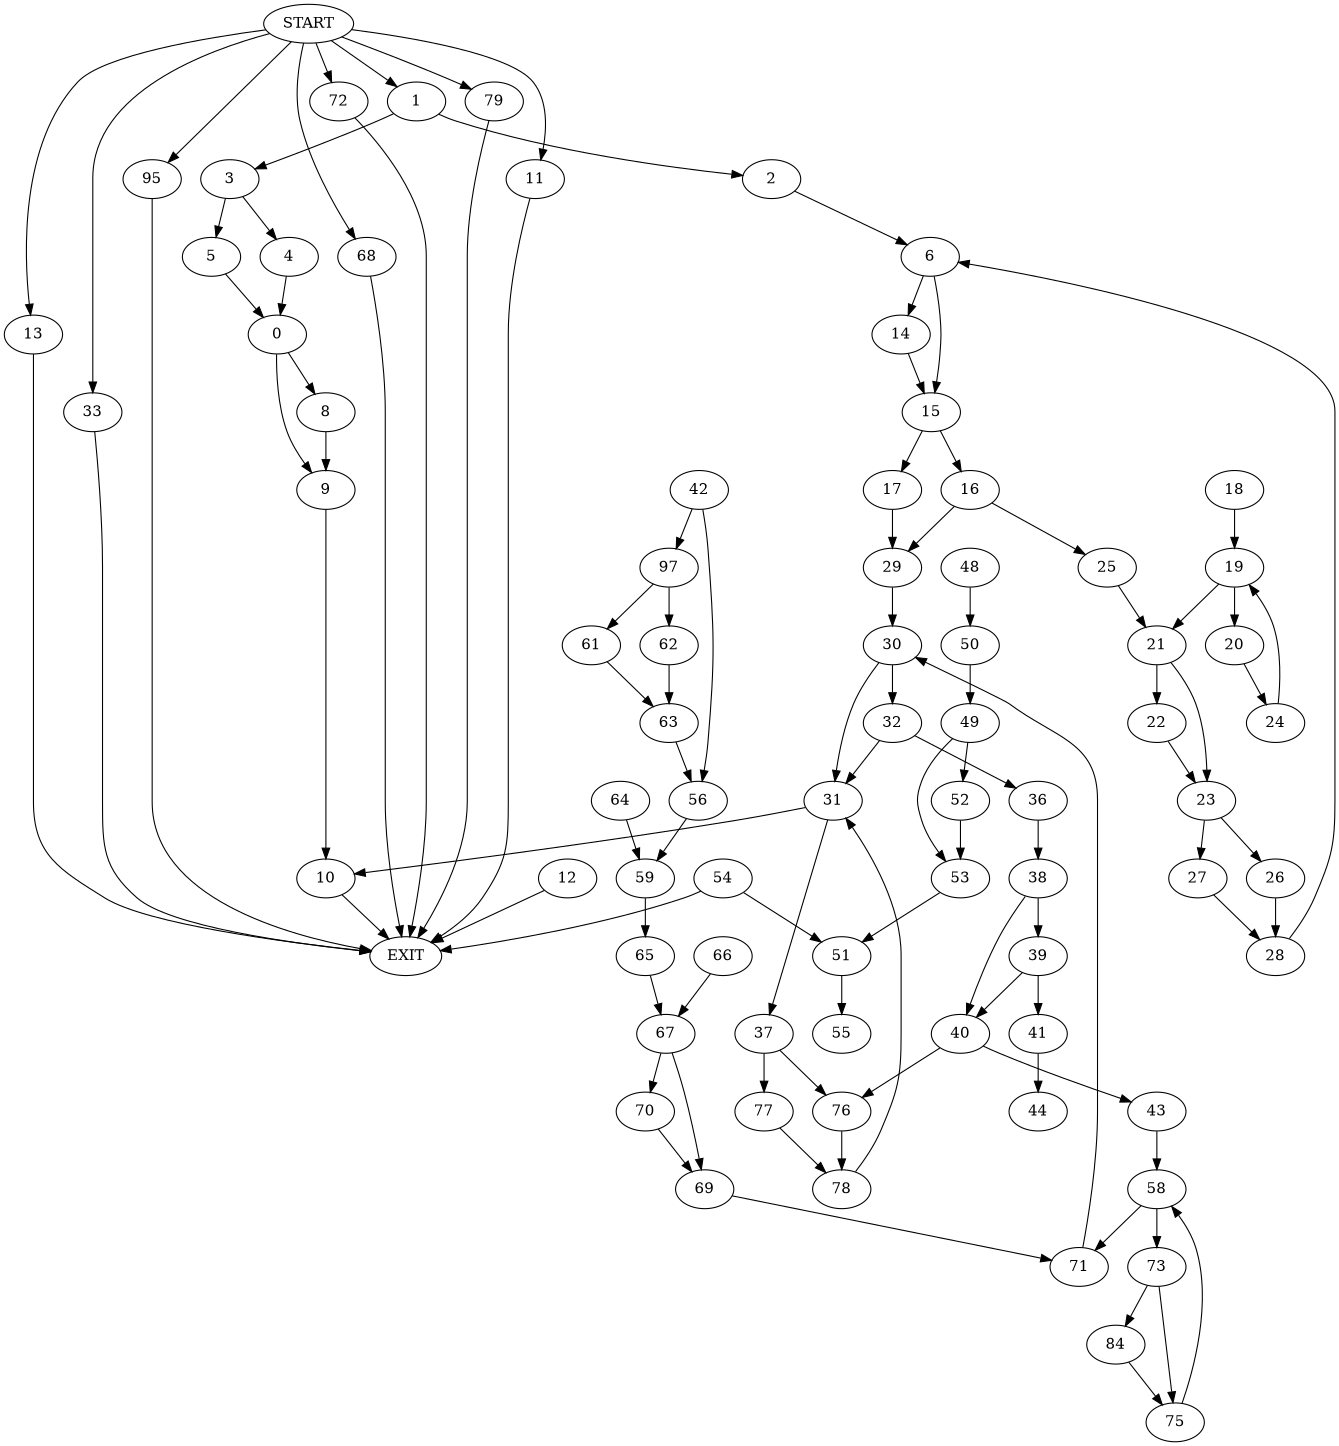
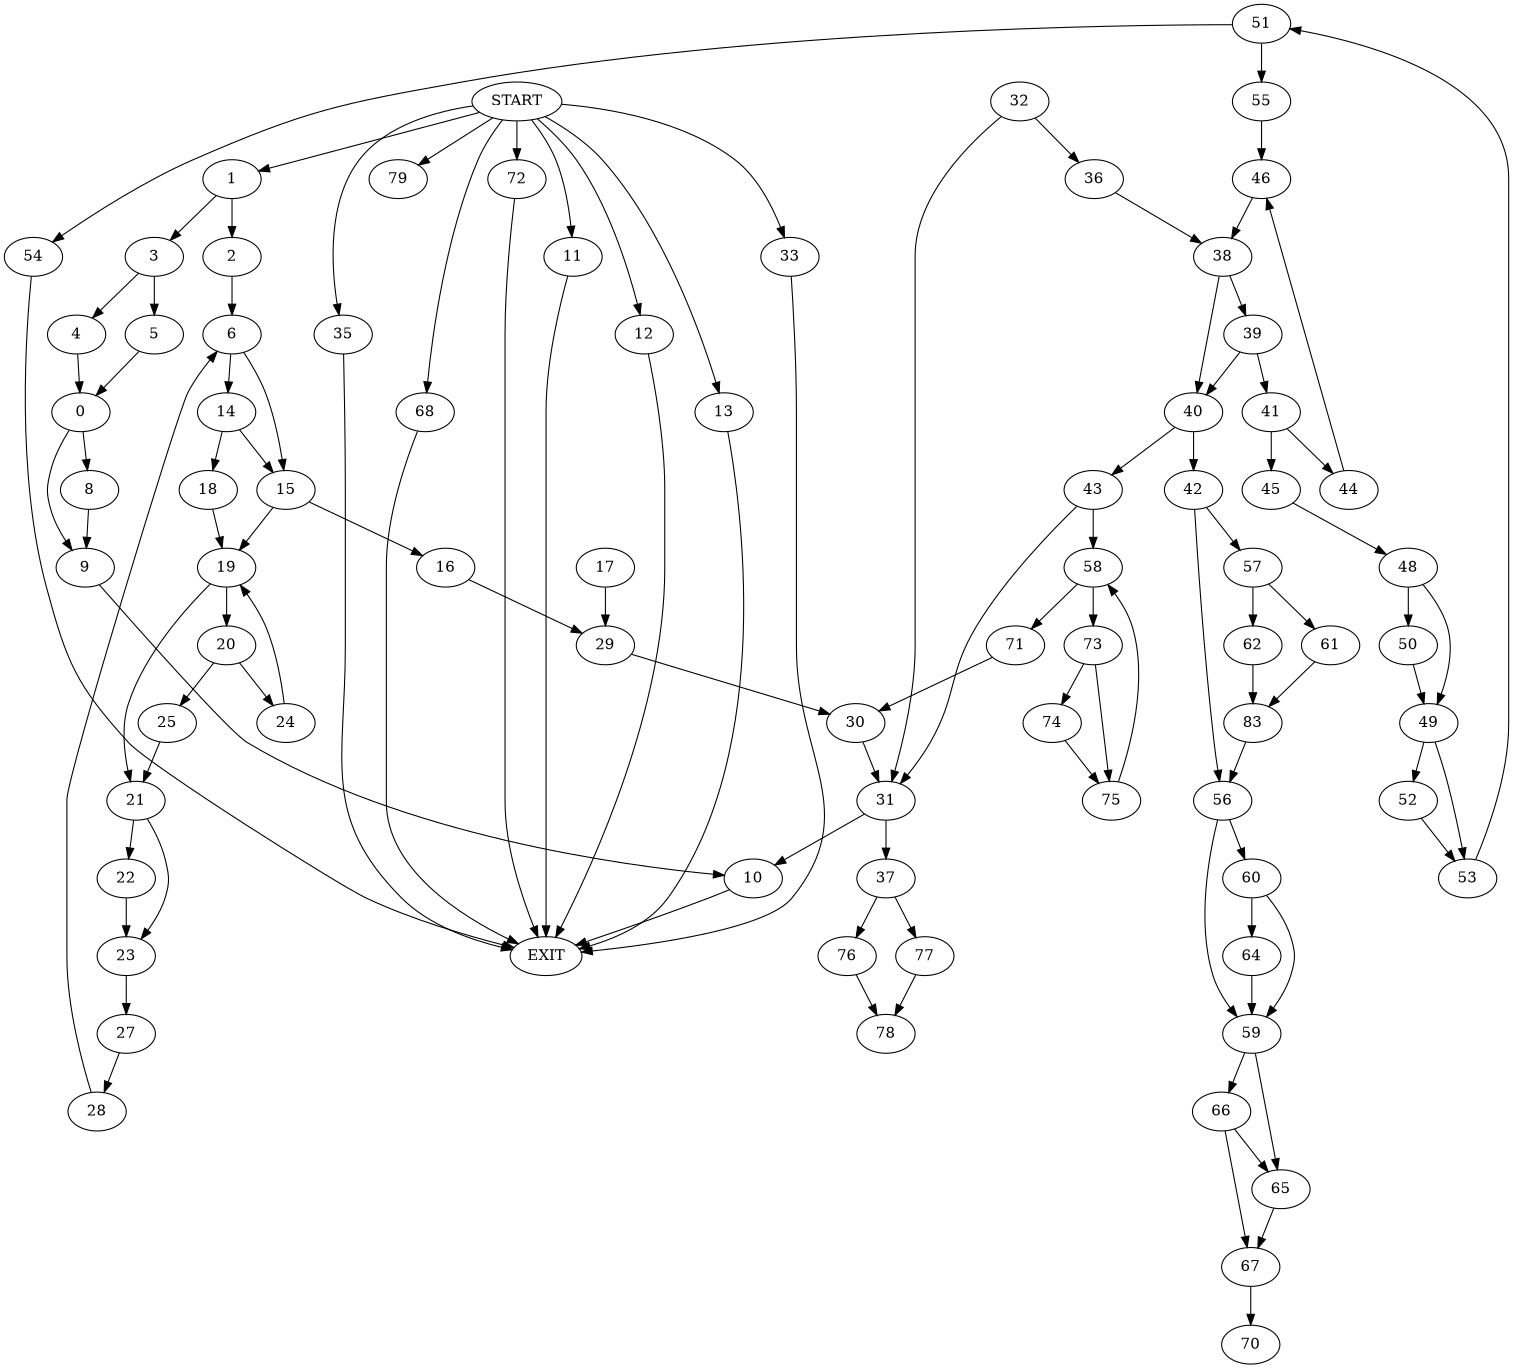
(152, 179) -> (343, 335)
none -> (1262, 179)
none -> (601, 203)
none -> (219, 446)
(914, 446) -> (260, 525)
none -> (1271, 490)
(1034, 526) -> (200, 680)
(467, 528) -> none
(669, 568) -> (1253, 568)
none -> (1449, 637)
(892, 679) -> none
(669, 723) -> (1253, 723)
none -> (1252, 878)
(1276, 878) -> none
(778, 914) -> (630, 58)
(901, 999) -> (974, 630)
none -> (1239, 1068)
(907, 1069) -> (1194, 446)
none -> (1248, 1146)
(705, 1189) -> none
(1116, 1345) -> (1052, 723)
